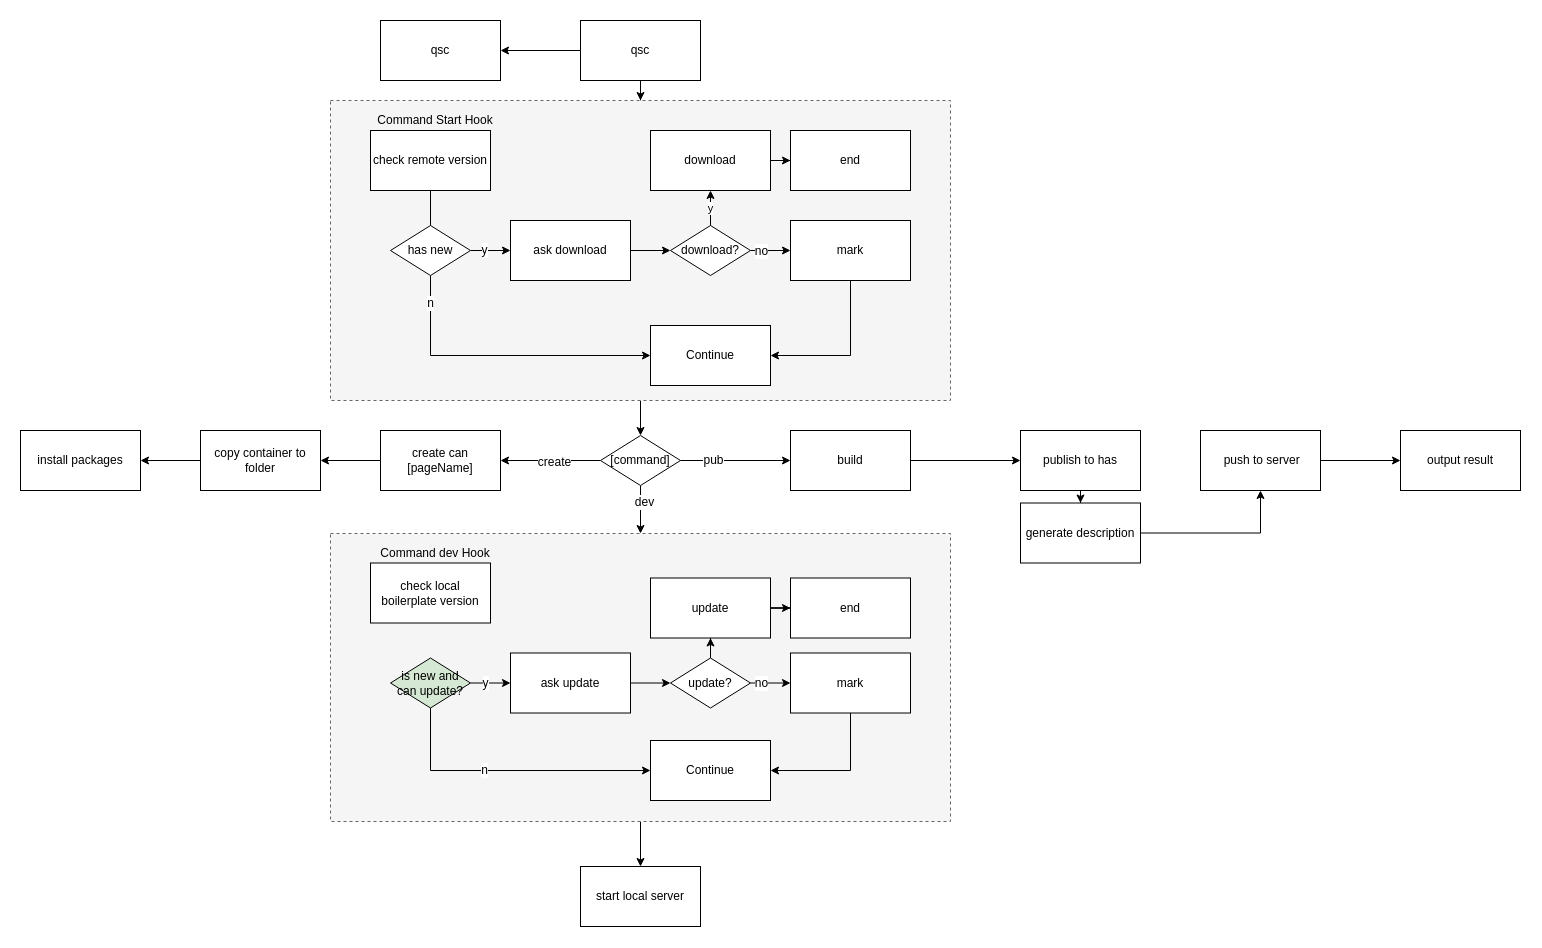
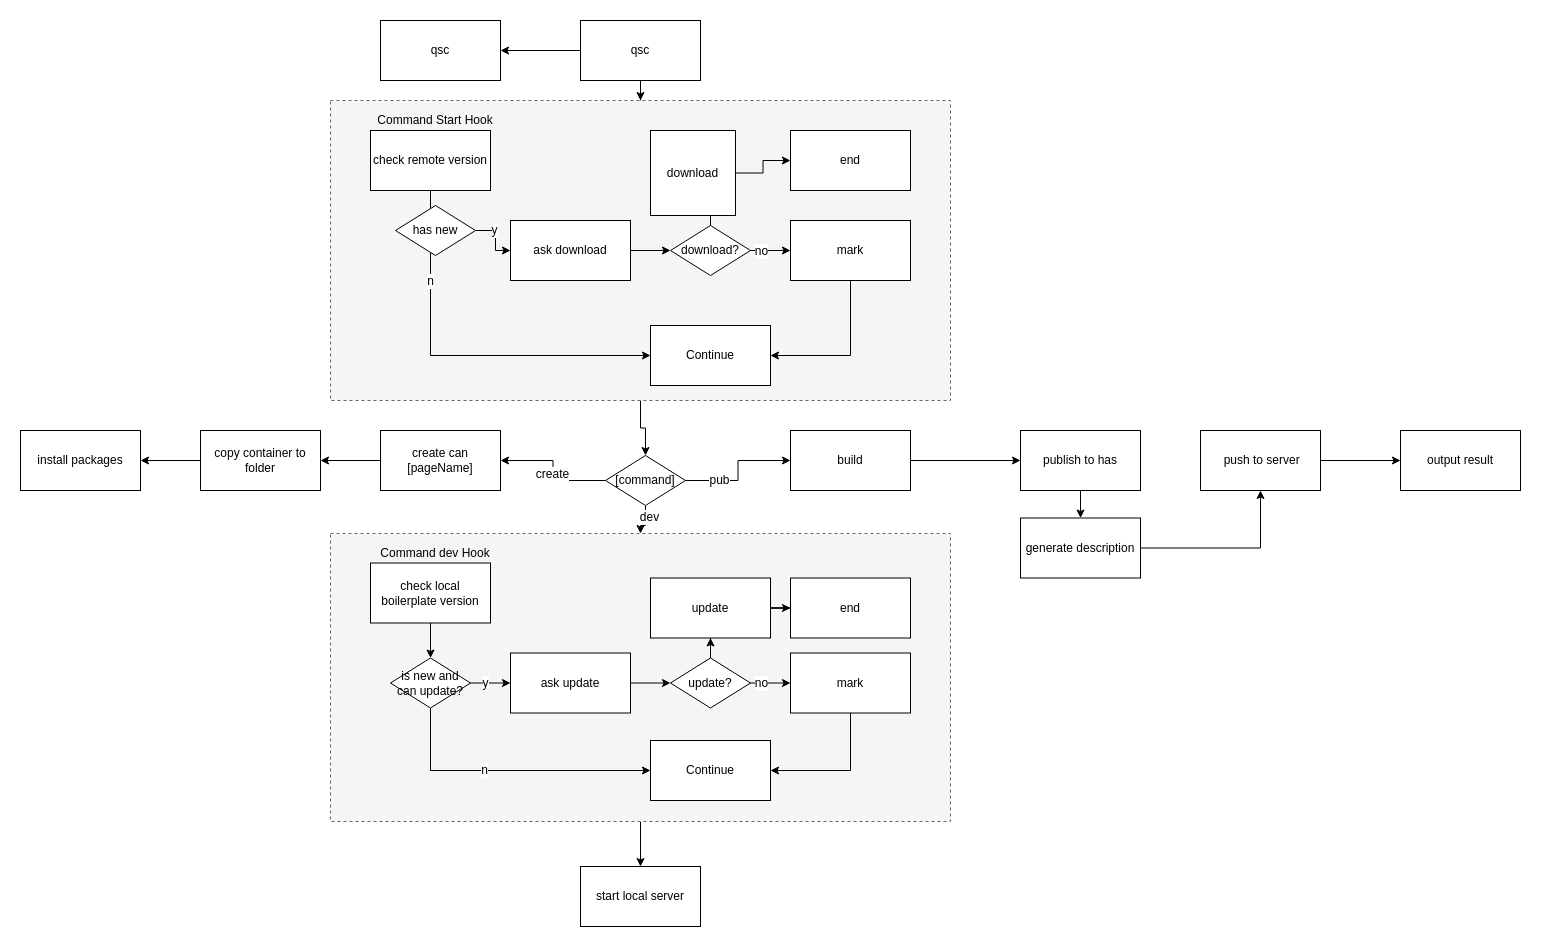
(711, 161) -> (693, 173)
(431, 251) -> (436, 231)
(641, 461) -> (646, 481)
(1081, 533) -> (1081, 548)
none -> (431, 642)
(431, 683) -> (431, 683)
